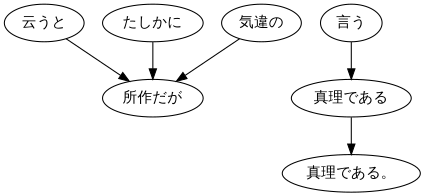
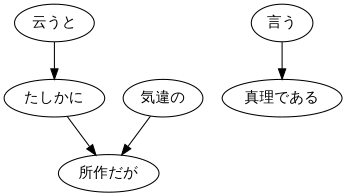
(93, 57) -> (54, 55)
(351, 173) -> none
